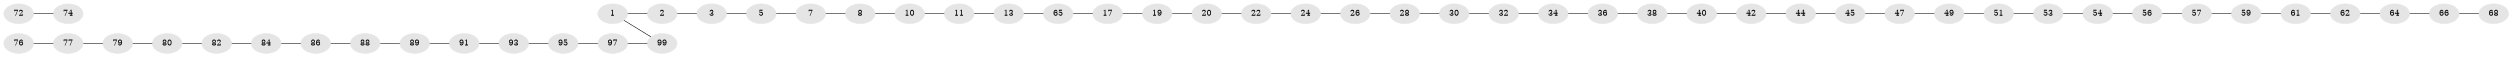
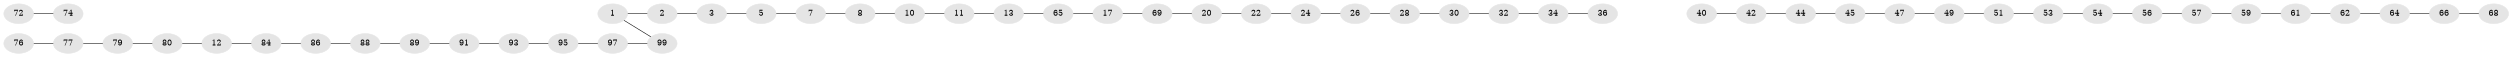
(1157, 14) -> (1157, 14)
(1652, 14) -> none
(217, 43) -> (217, 43)
